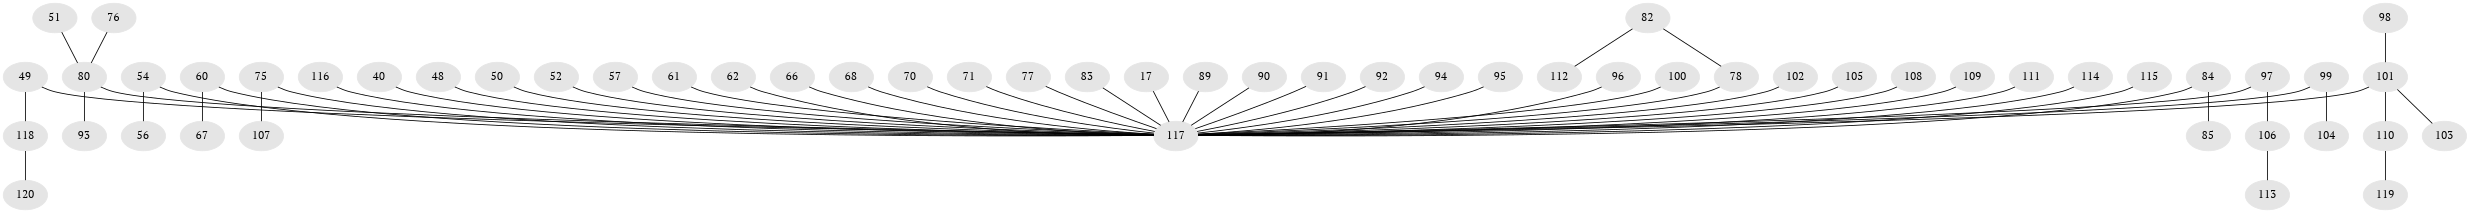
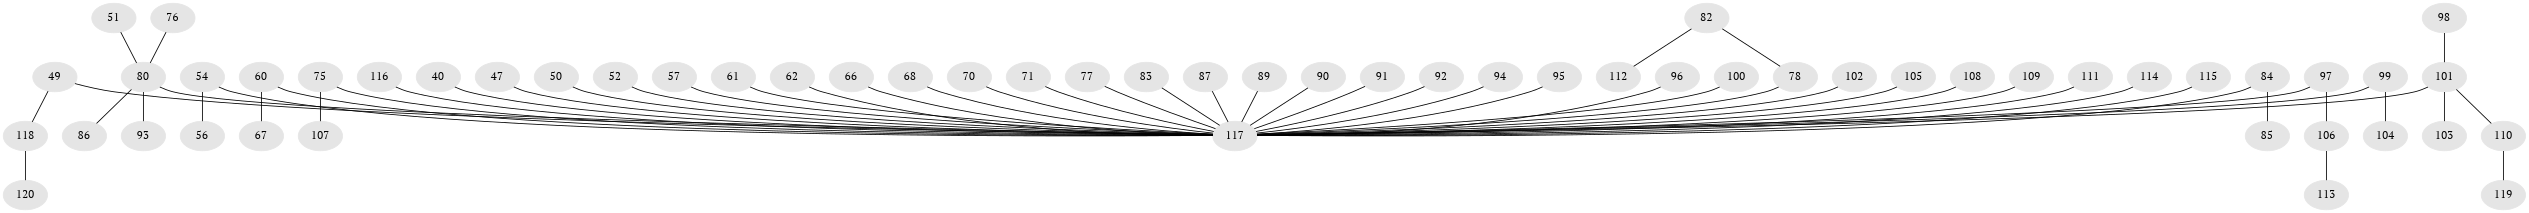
(438, 77) -> (497, 77)
(1146, 77) -> (1205, 77)
none -> (84, 136)
